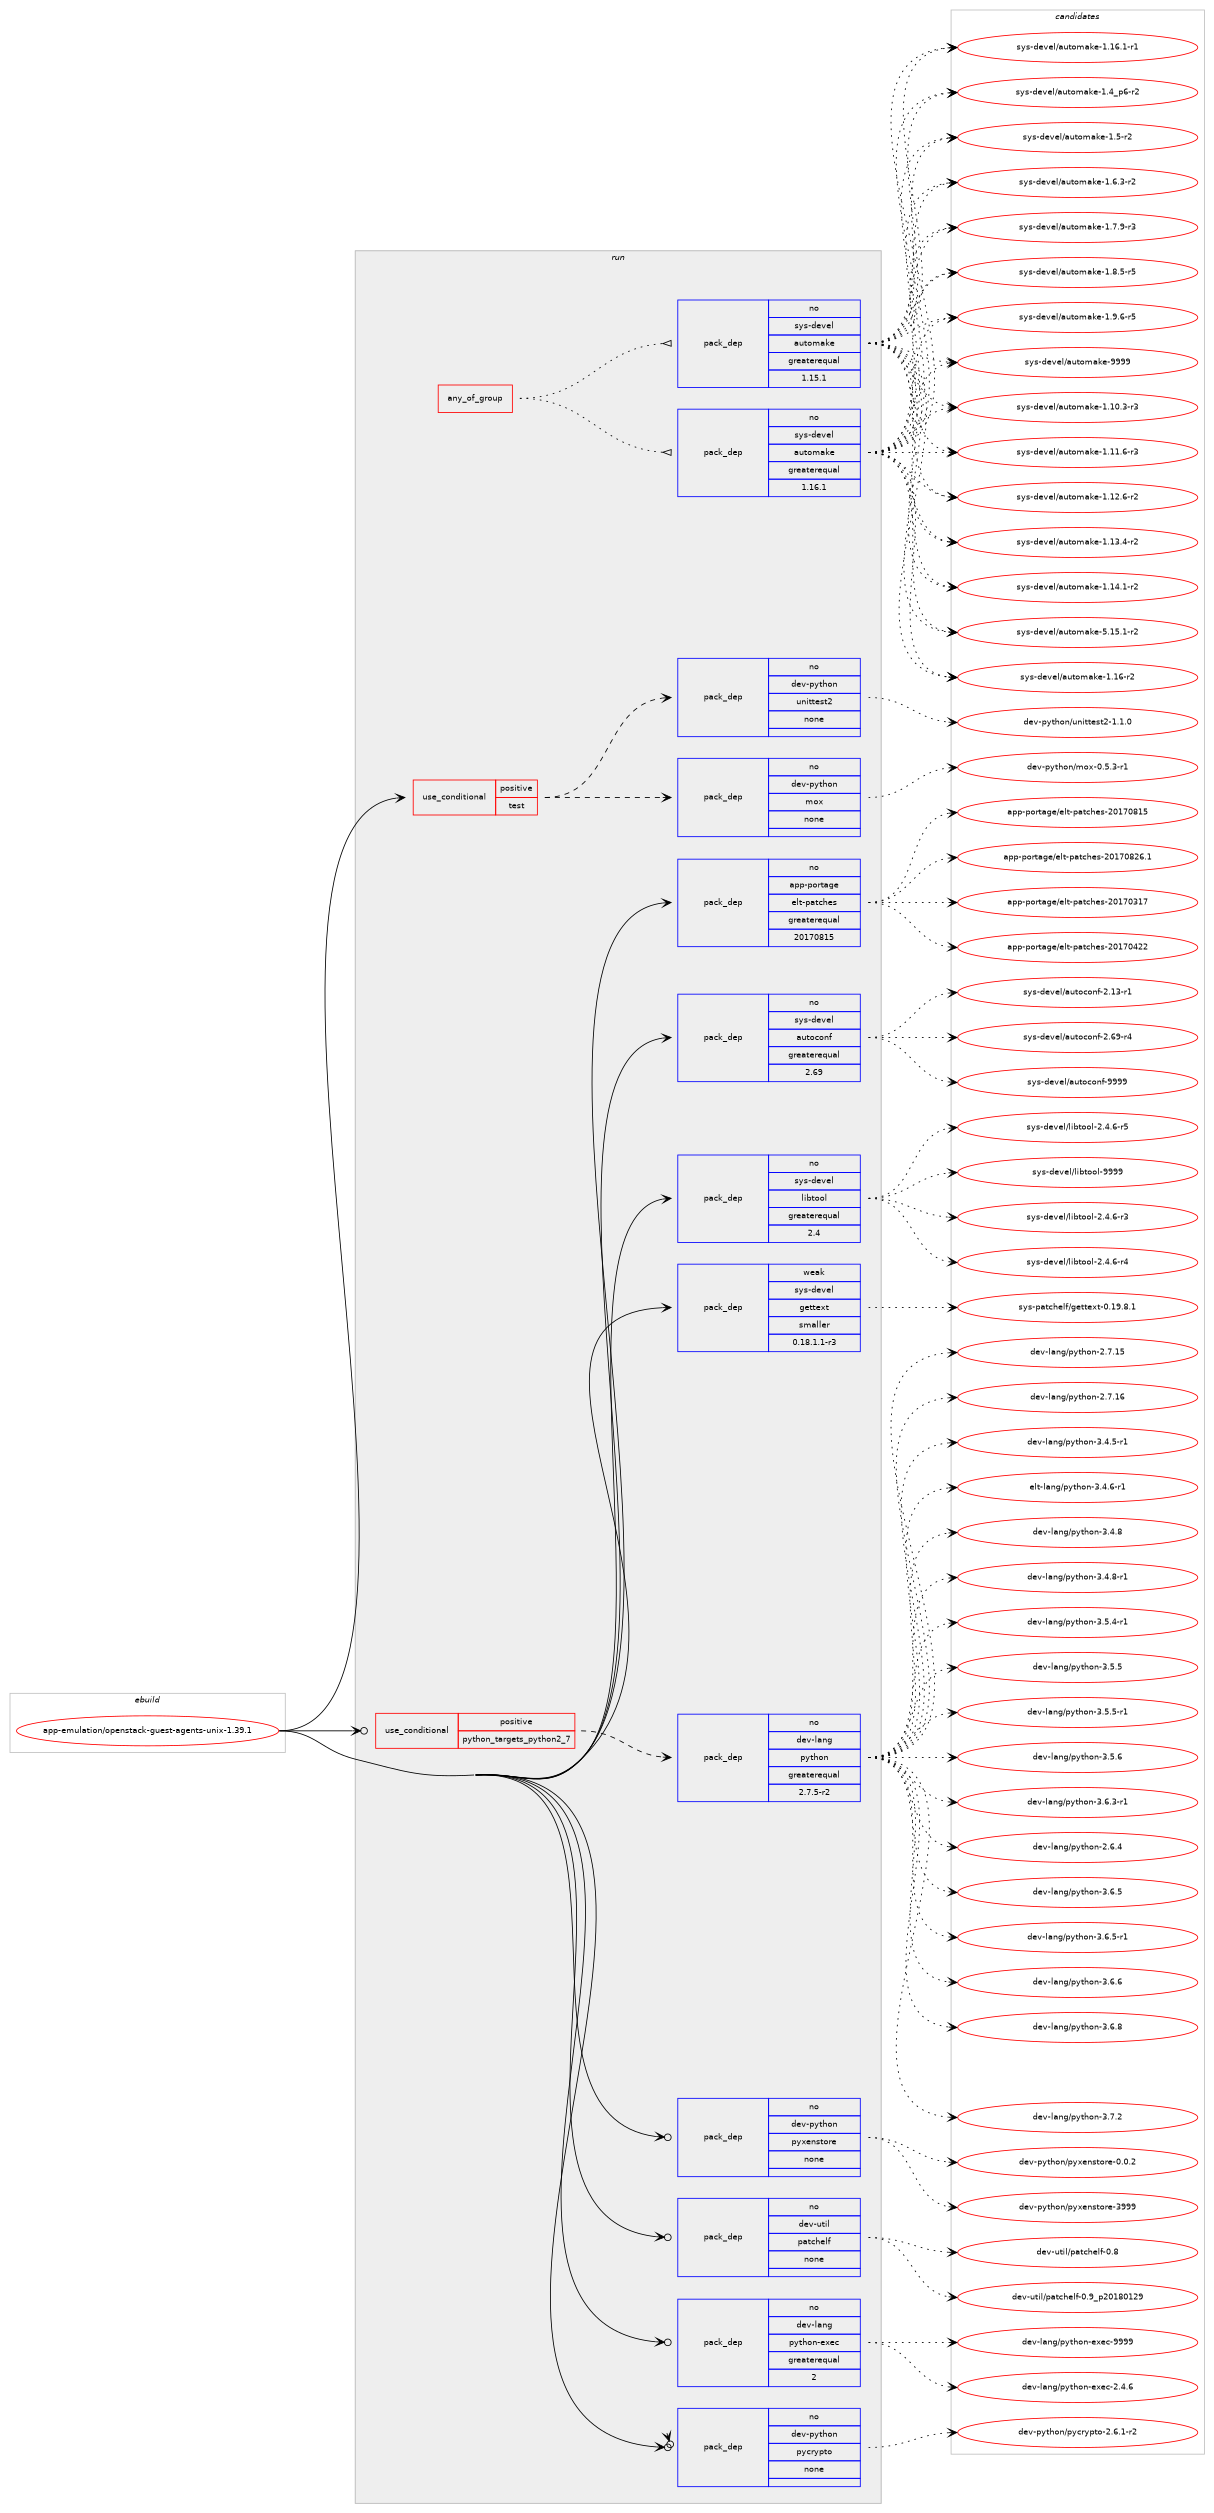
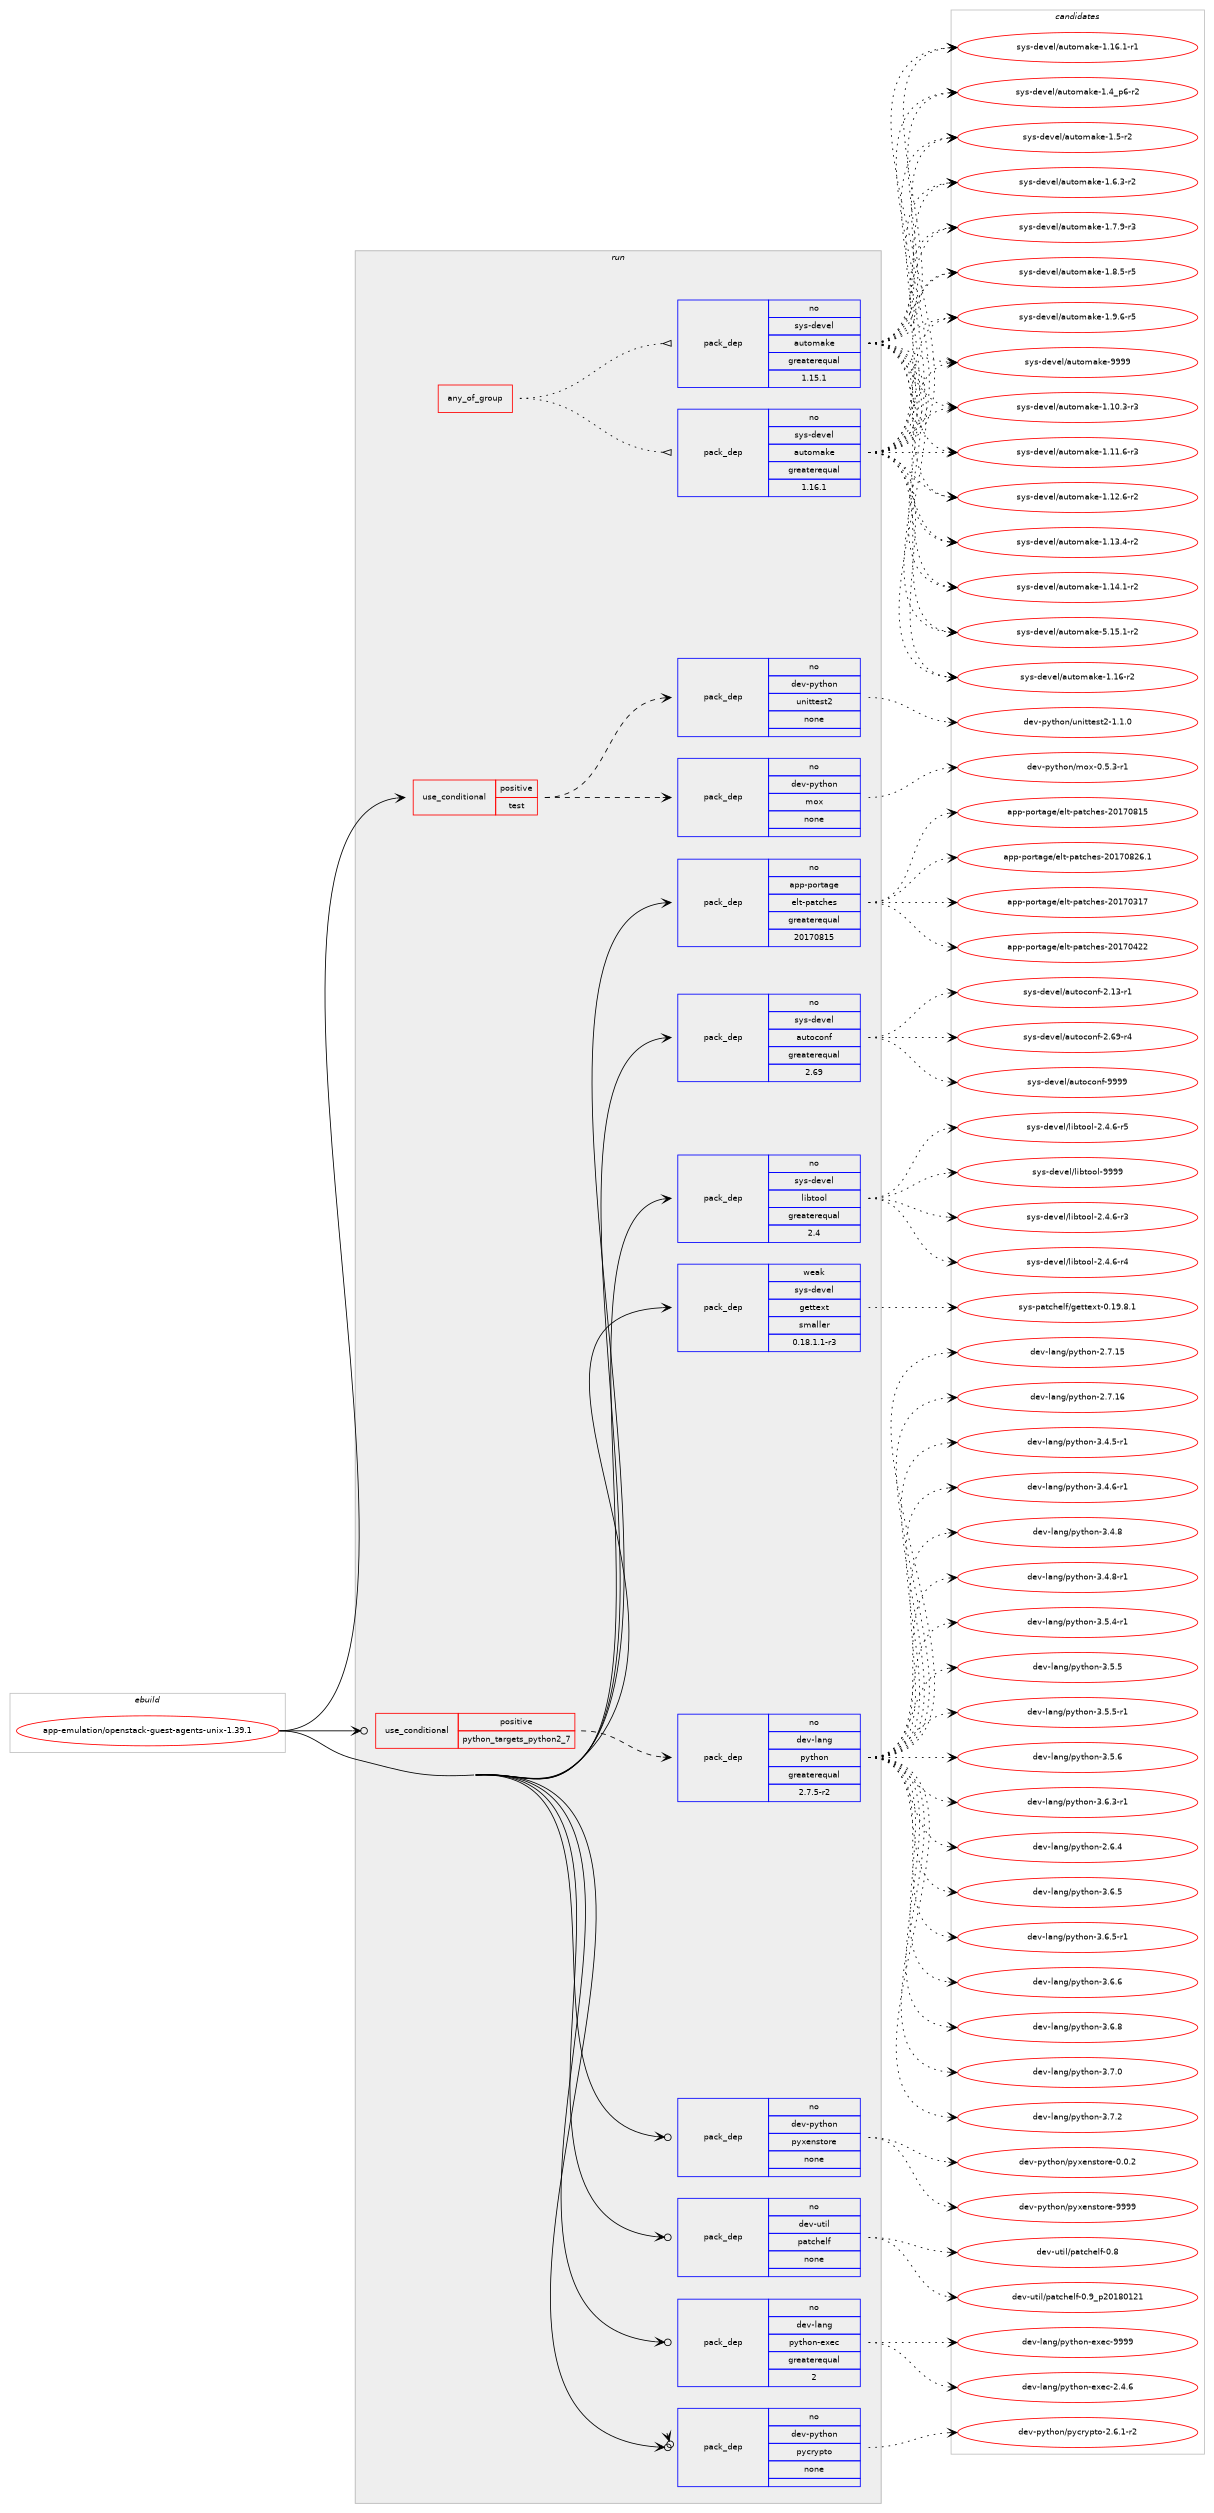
(1078, 1488) -> (1078, 1488)
none -> (1078, 2072)
(1078, 2208) -> (1078, 2208)
(1078, 2298) -> (1078, 2298)
